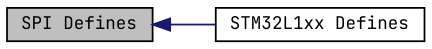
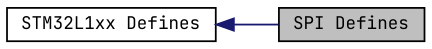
(193, 25) -> (256, 25)
